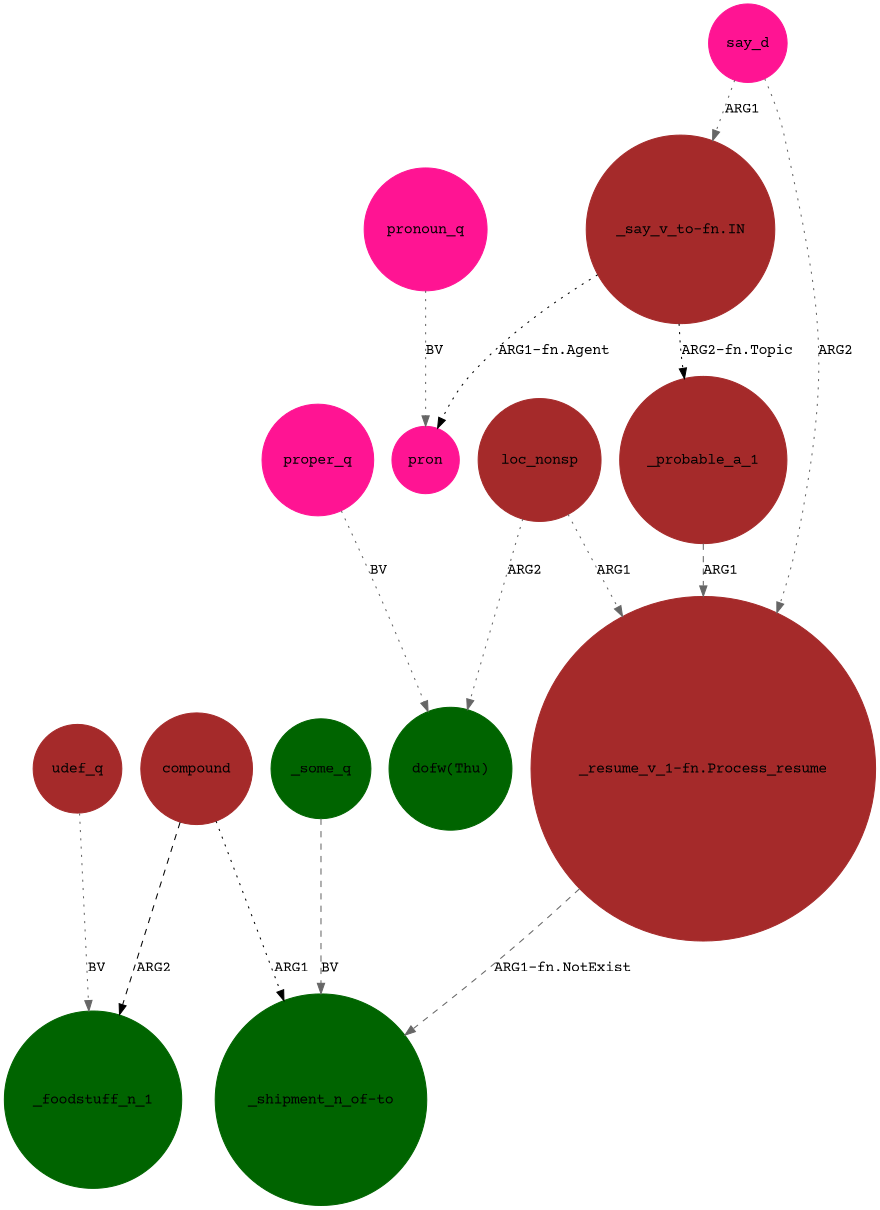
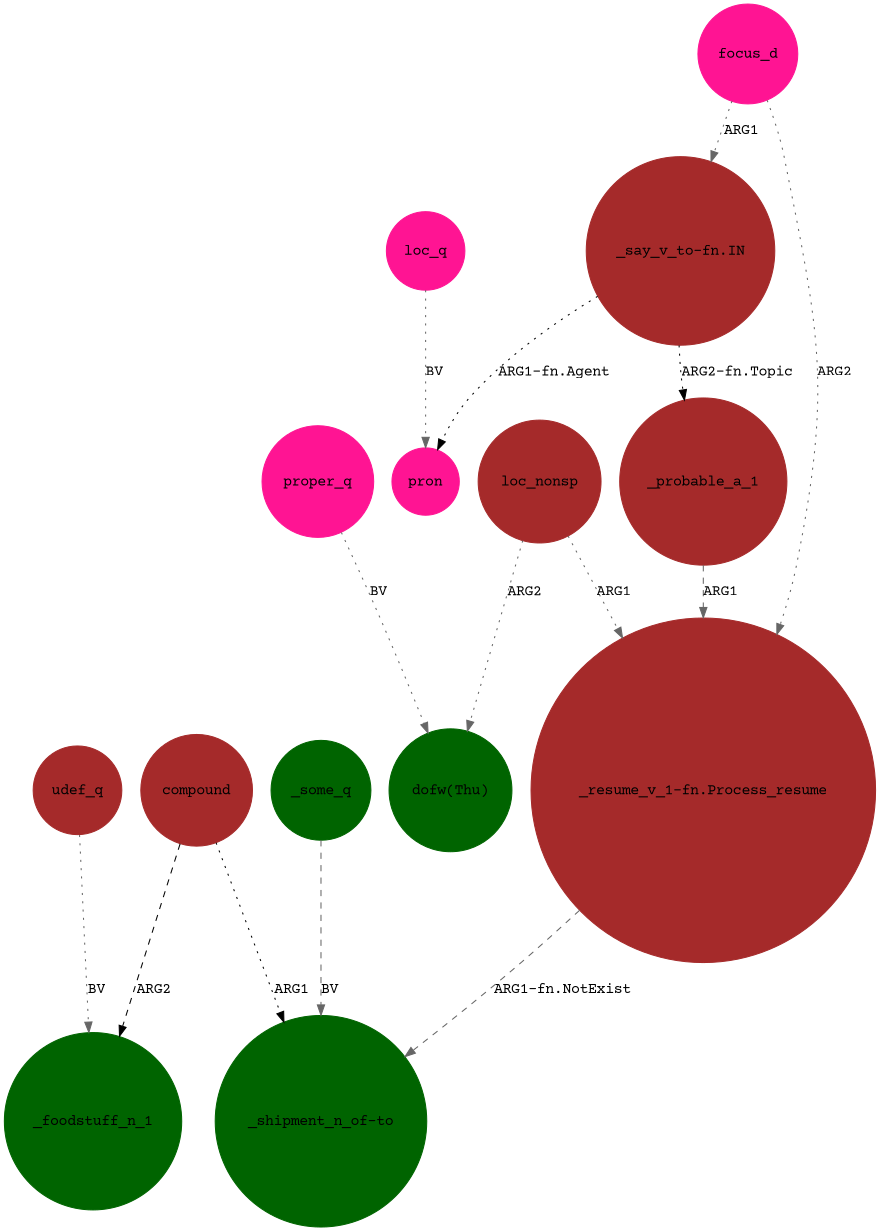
(748, 43) -> (748, 54)
(426, 229) -> (426, 251)
